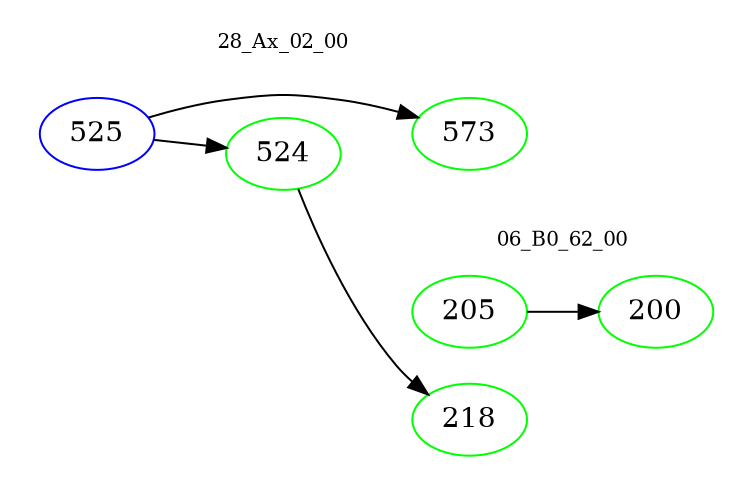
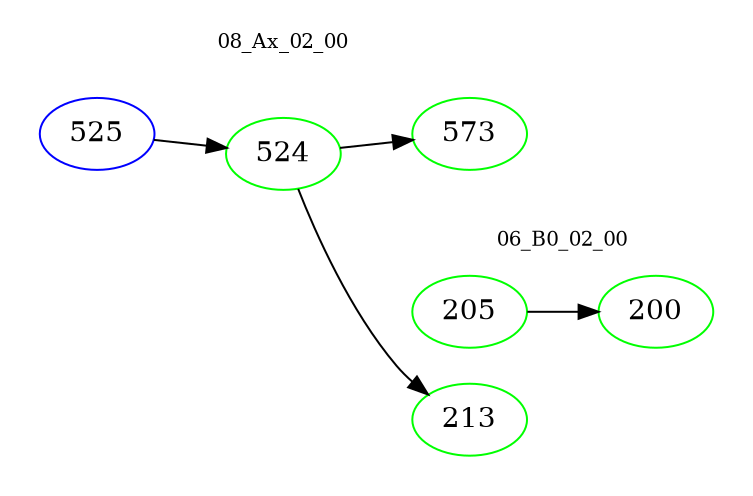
(283, 43) -> (283, 43)
(273, 95) -> (366, 145)
(563, 241) -> (563, 241)
(470, 420) -> (470, 420)
